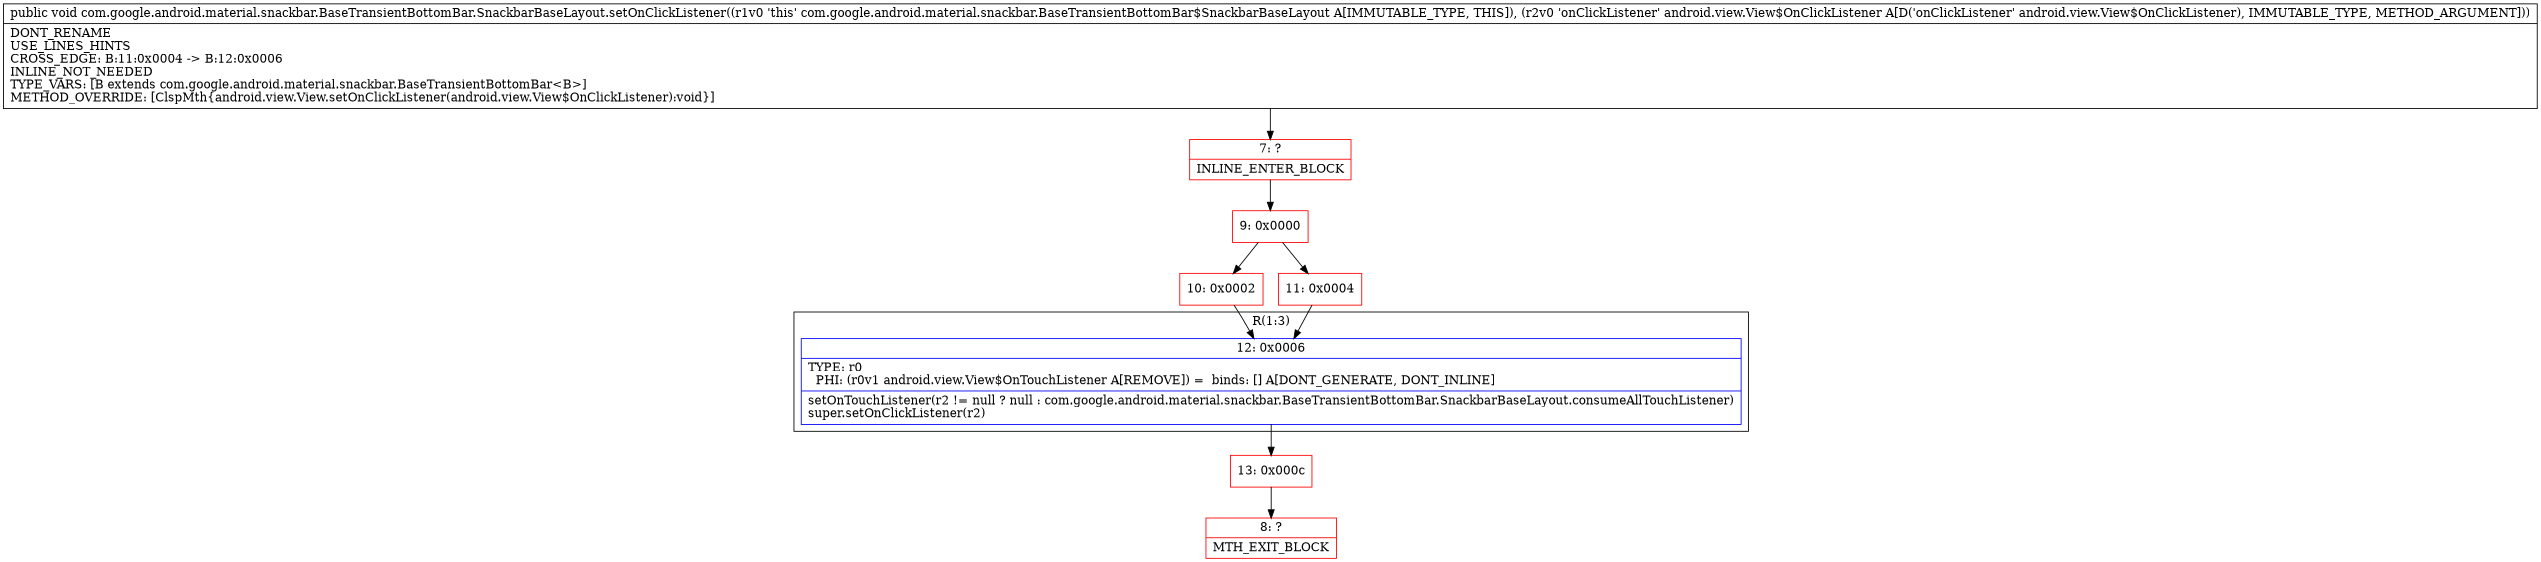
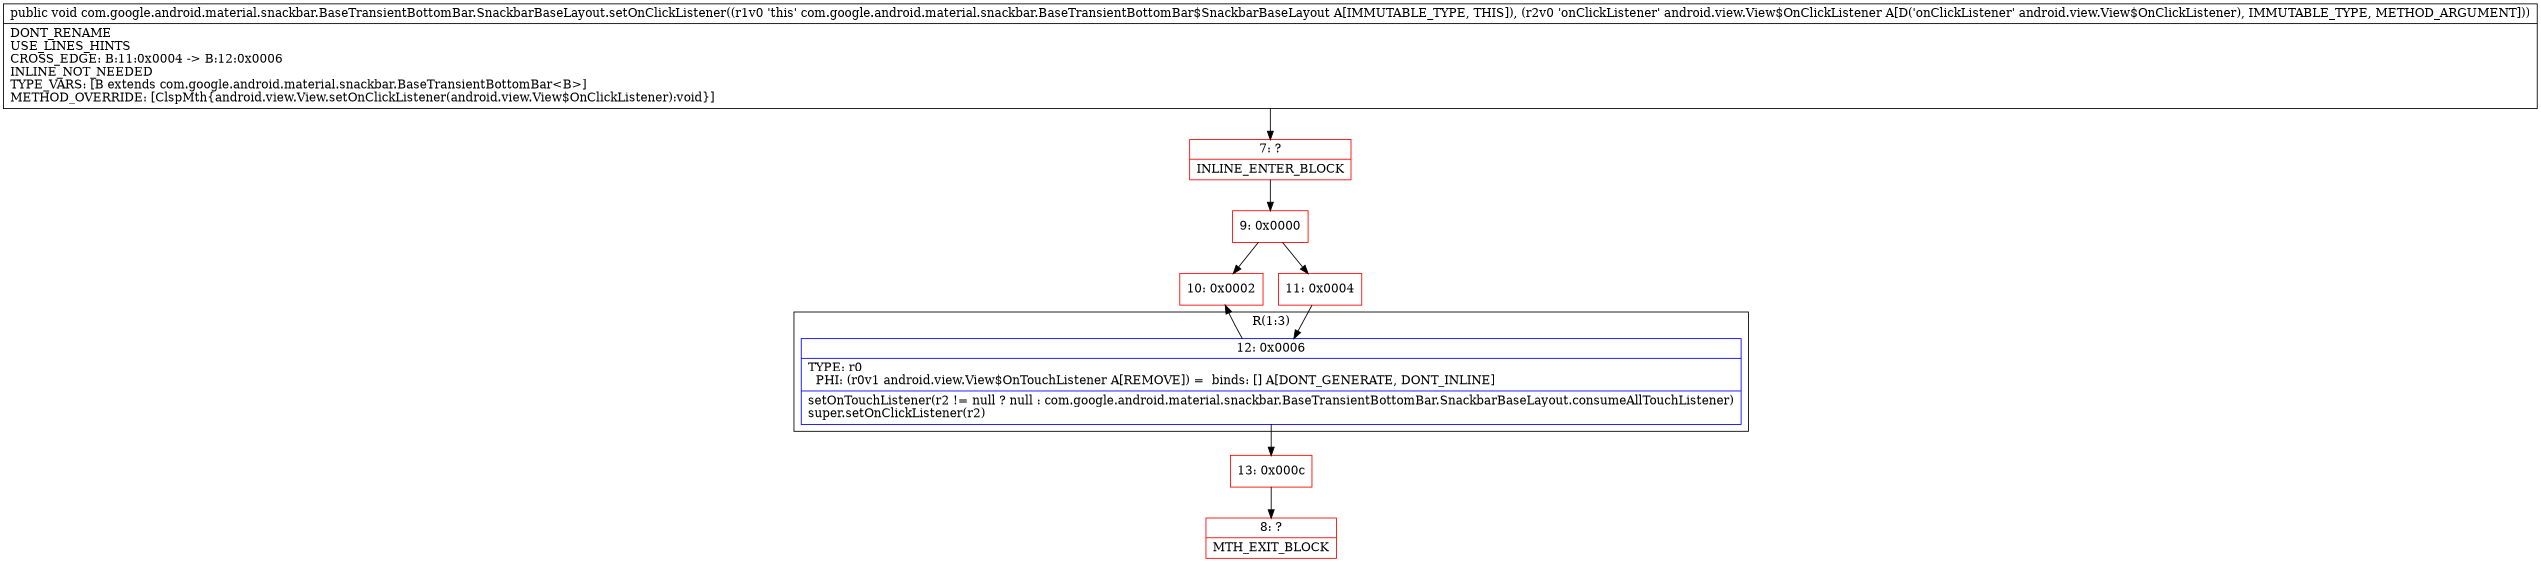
(1242, 318) -> (1235, 326)
